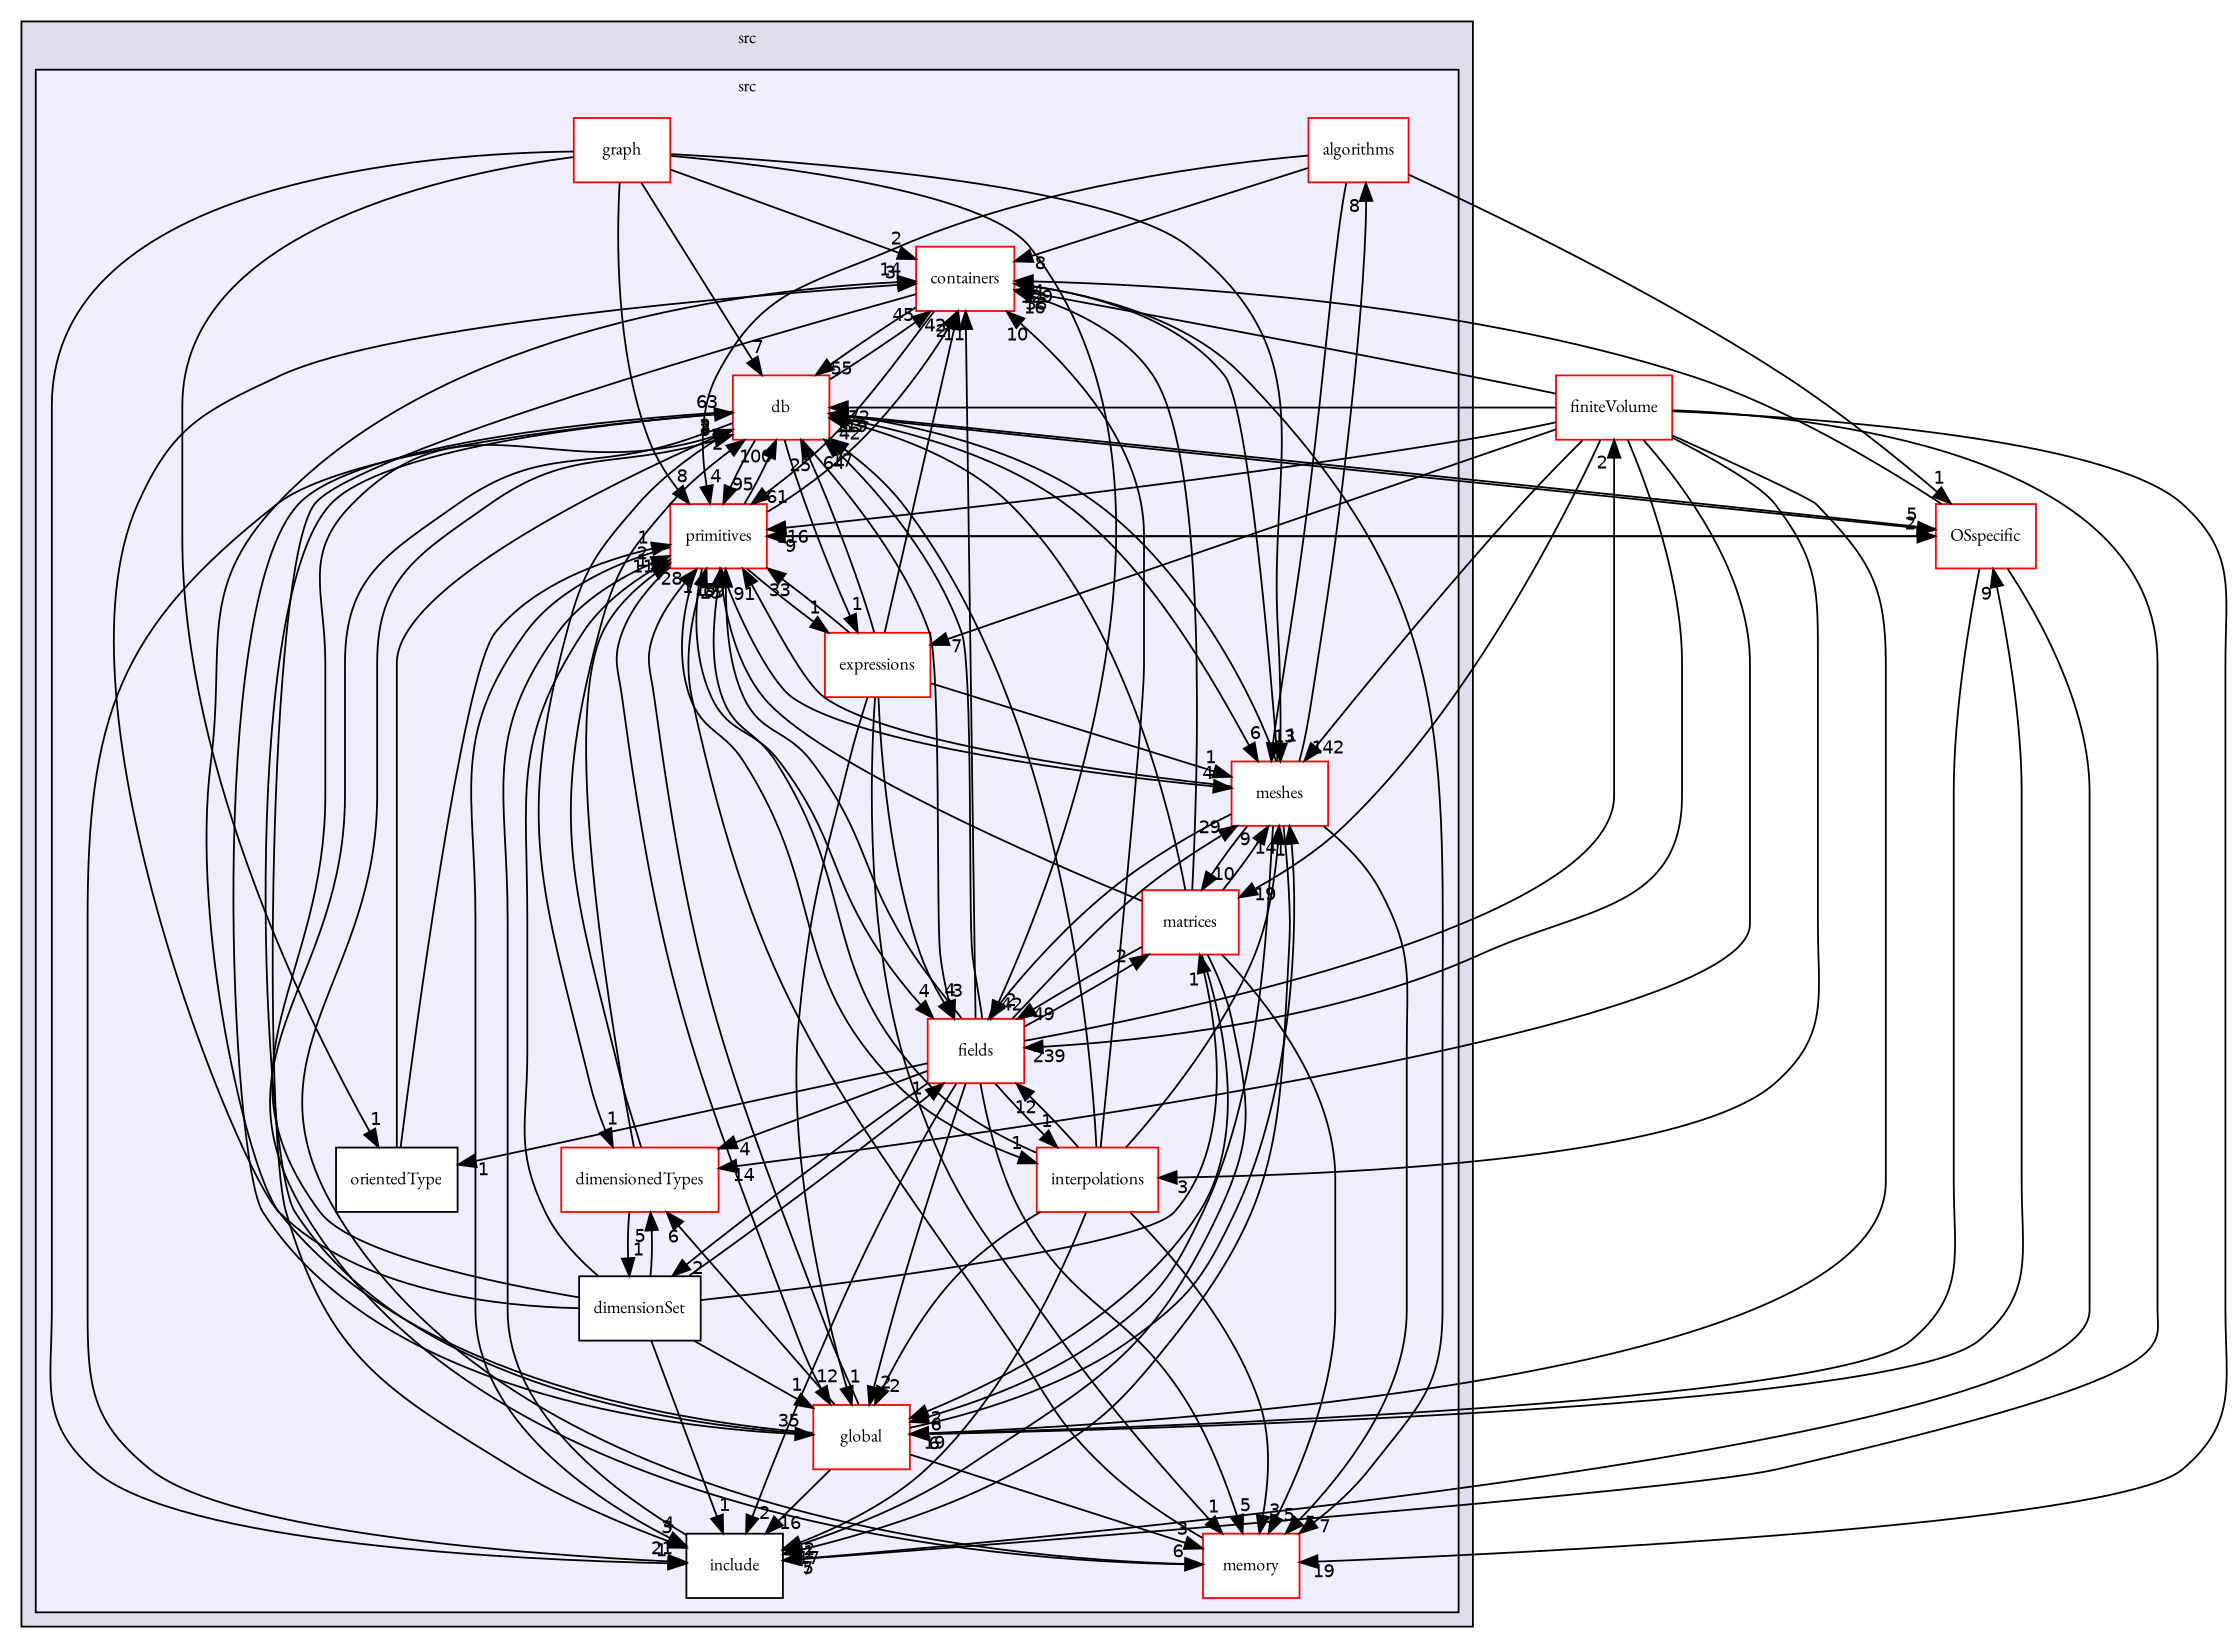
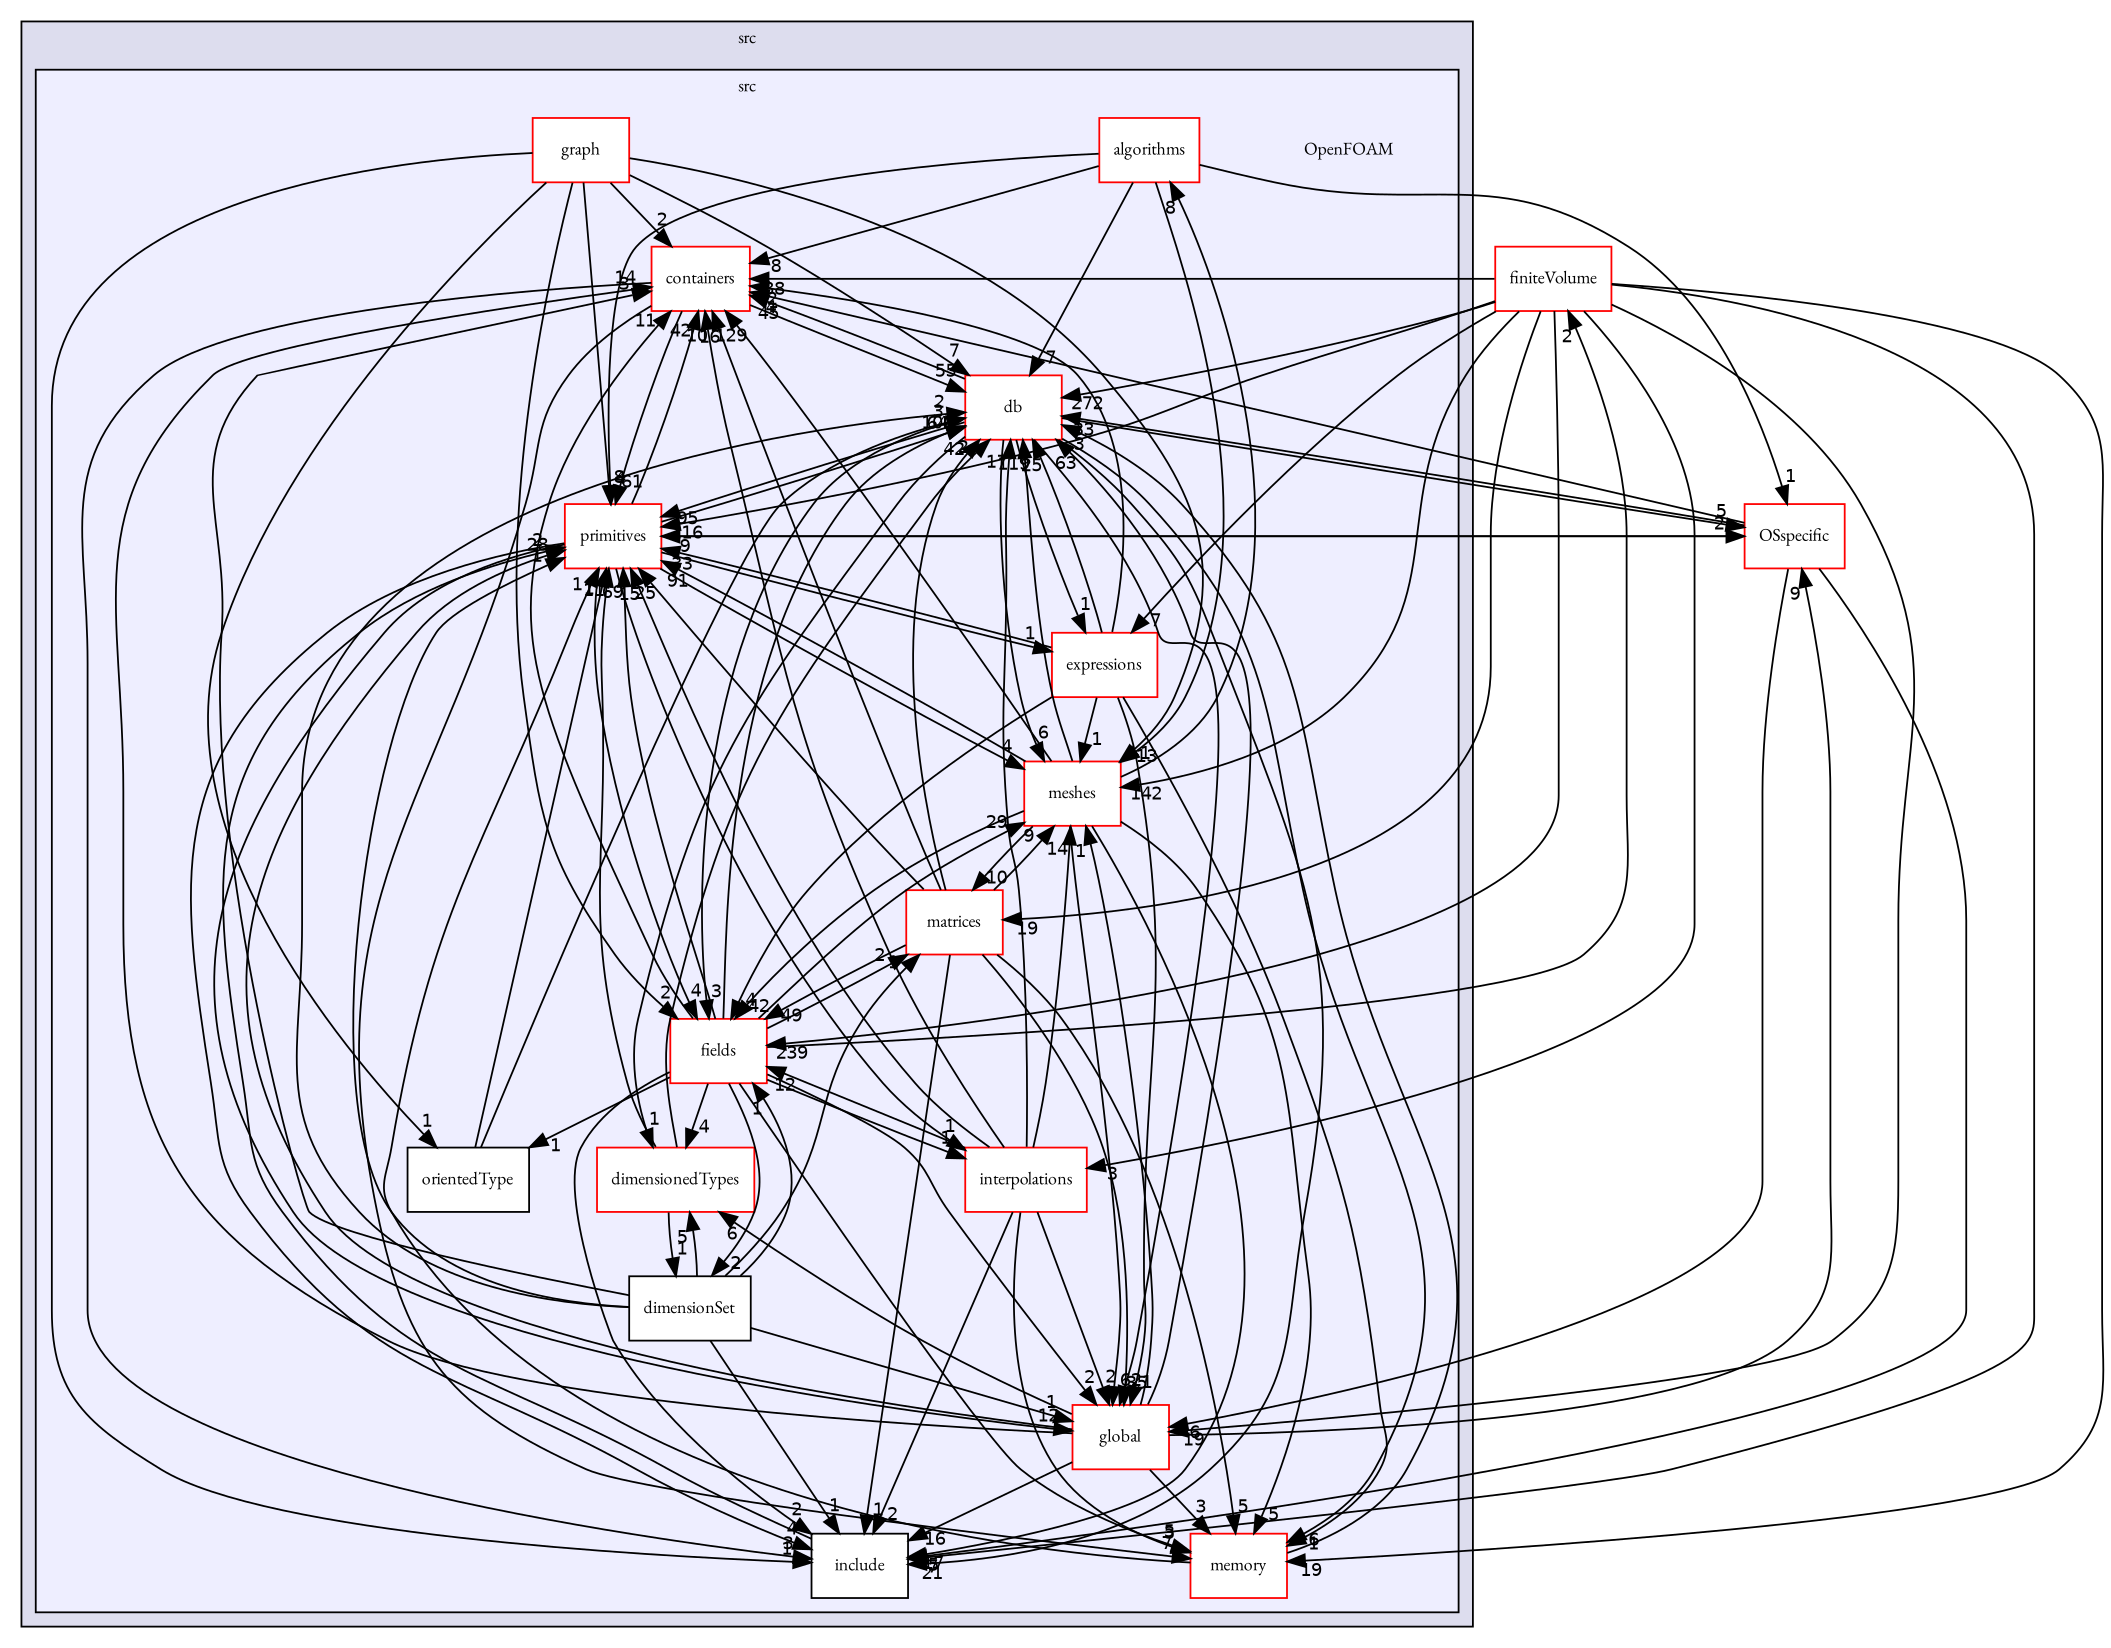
none -> (1350, 150)
none -> (1088, 266)
(1509, 1035) -> none
